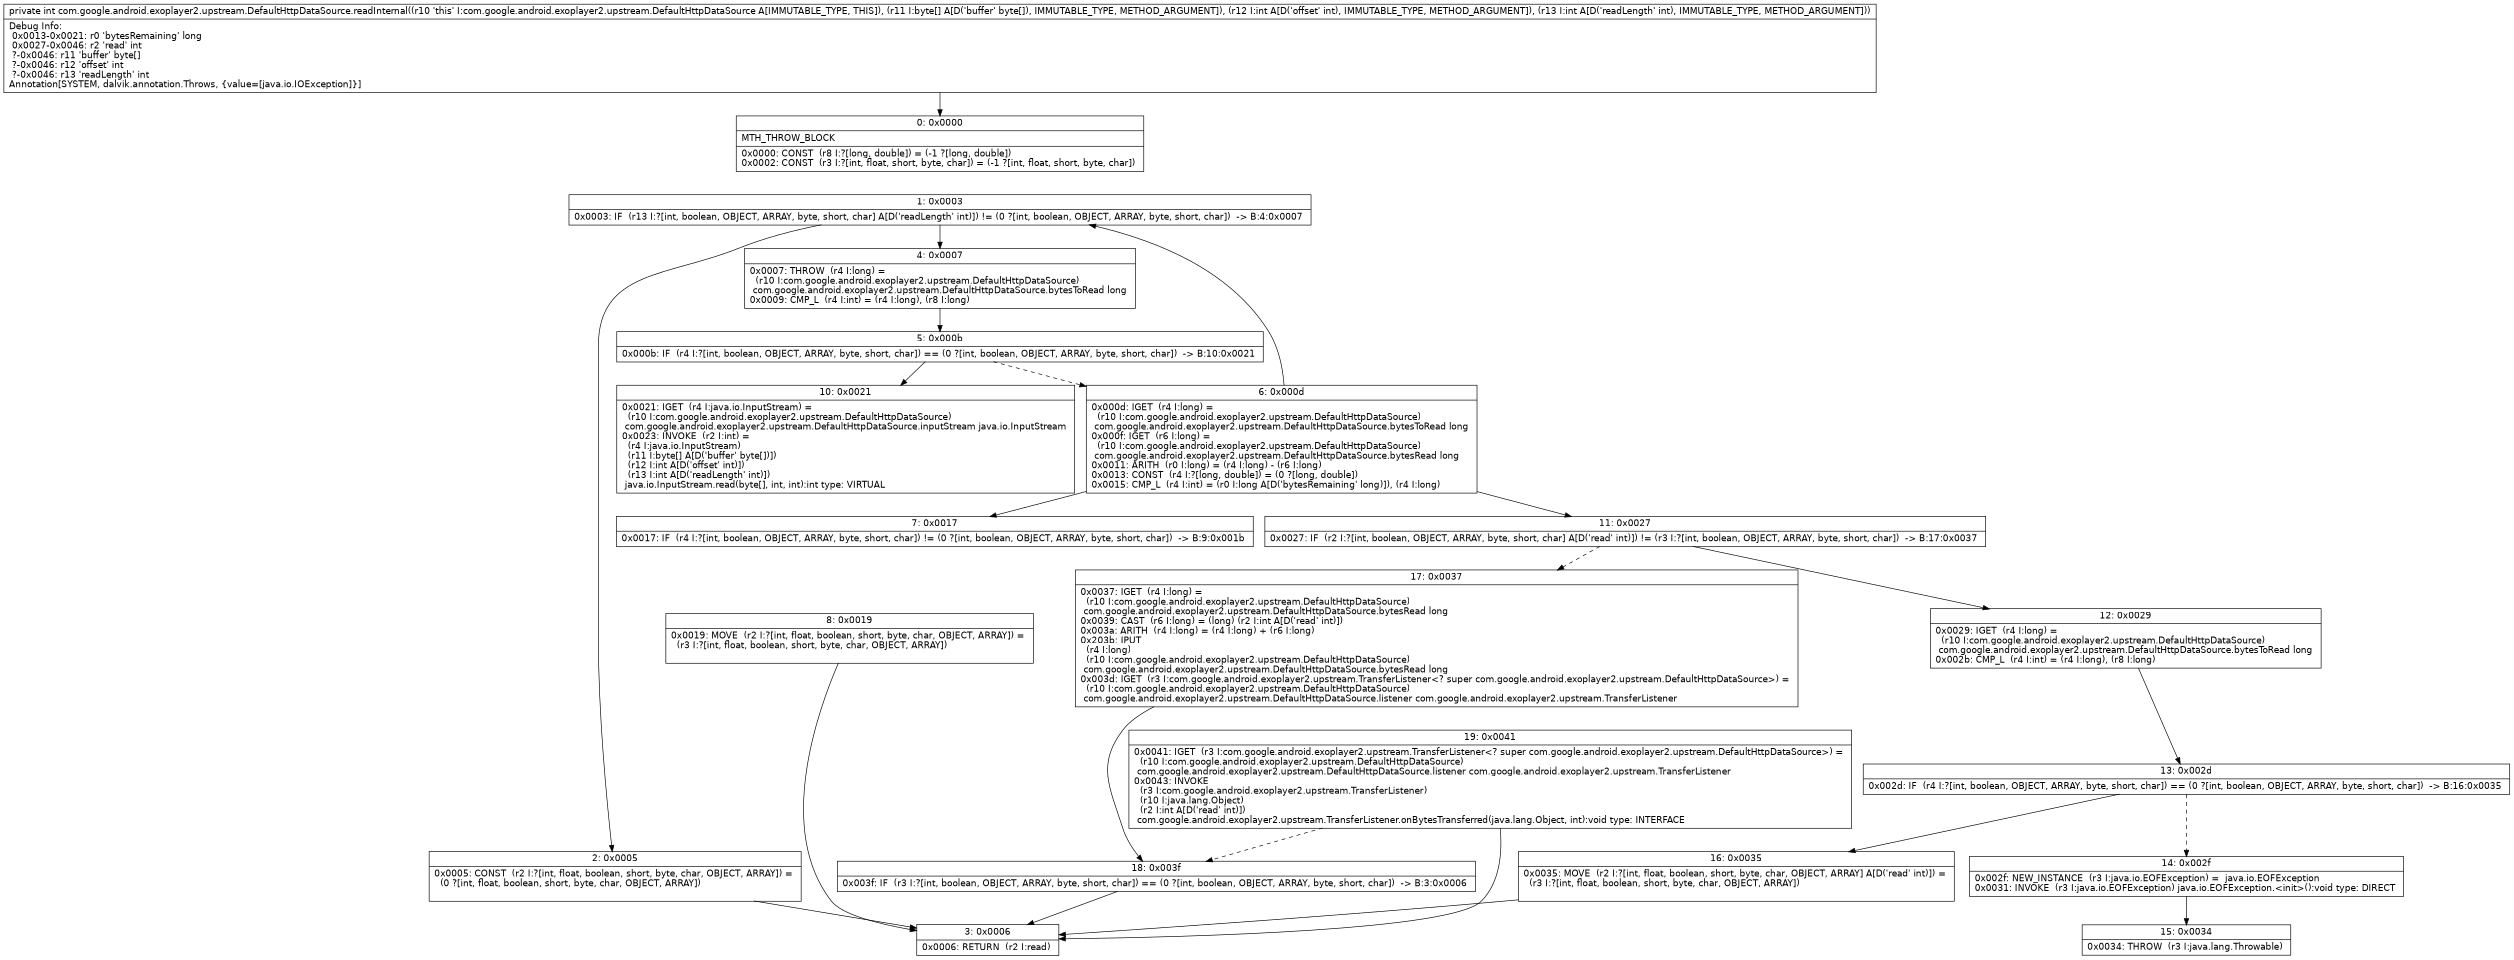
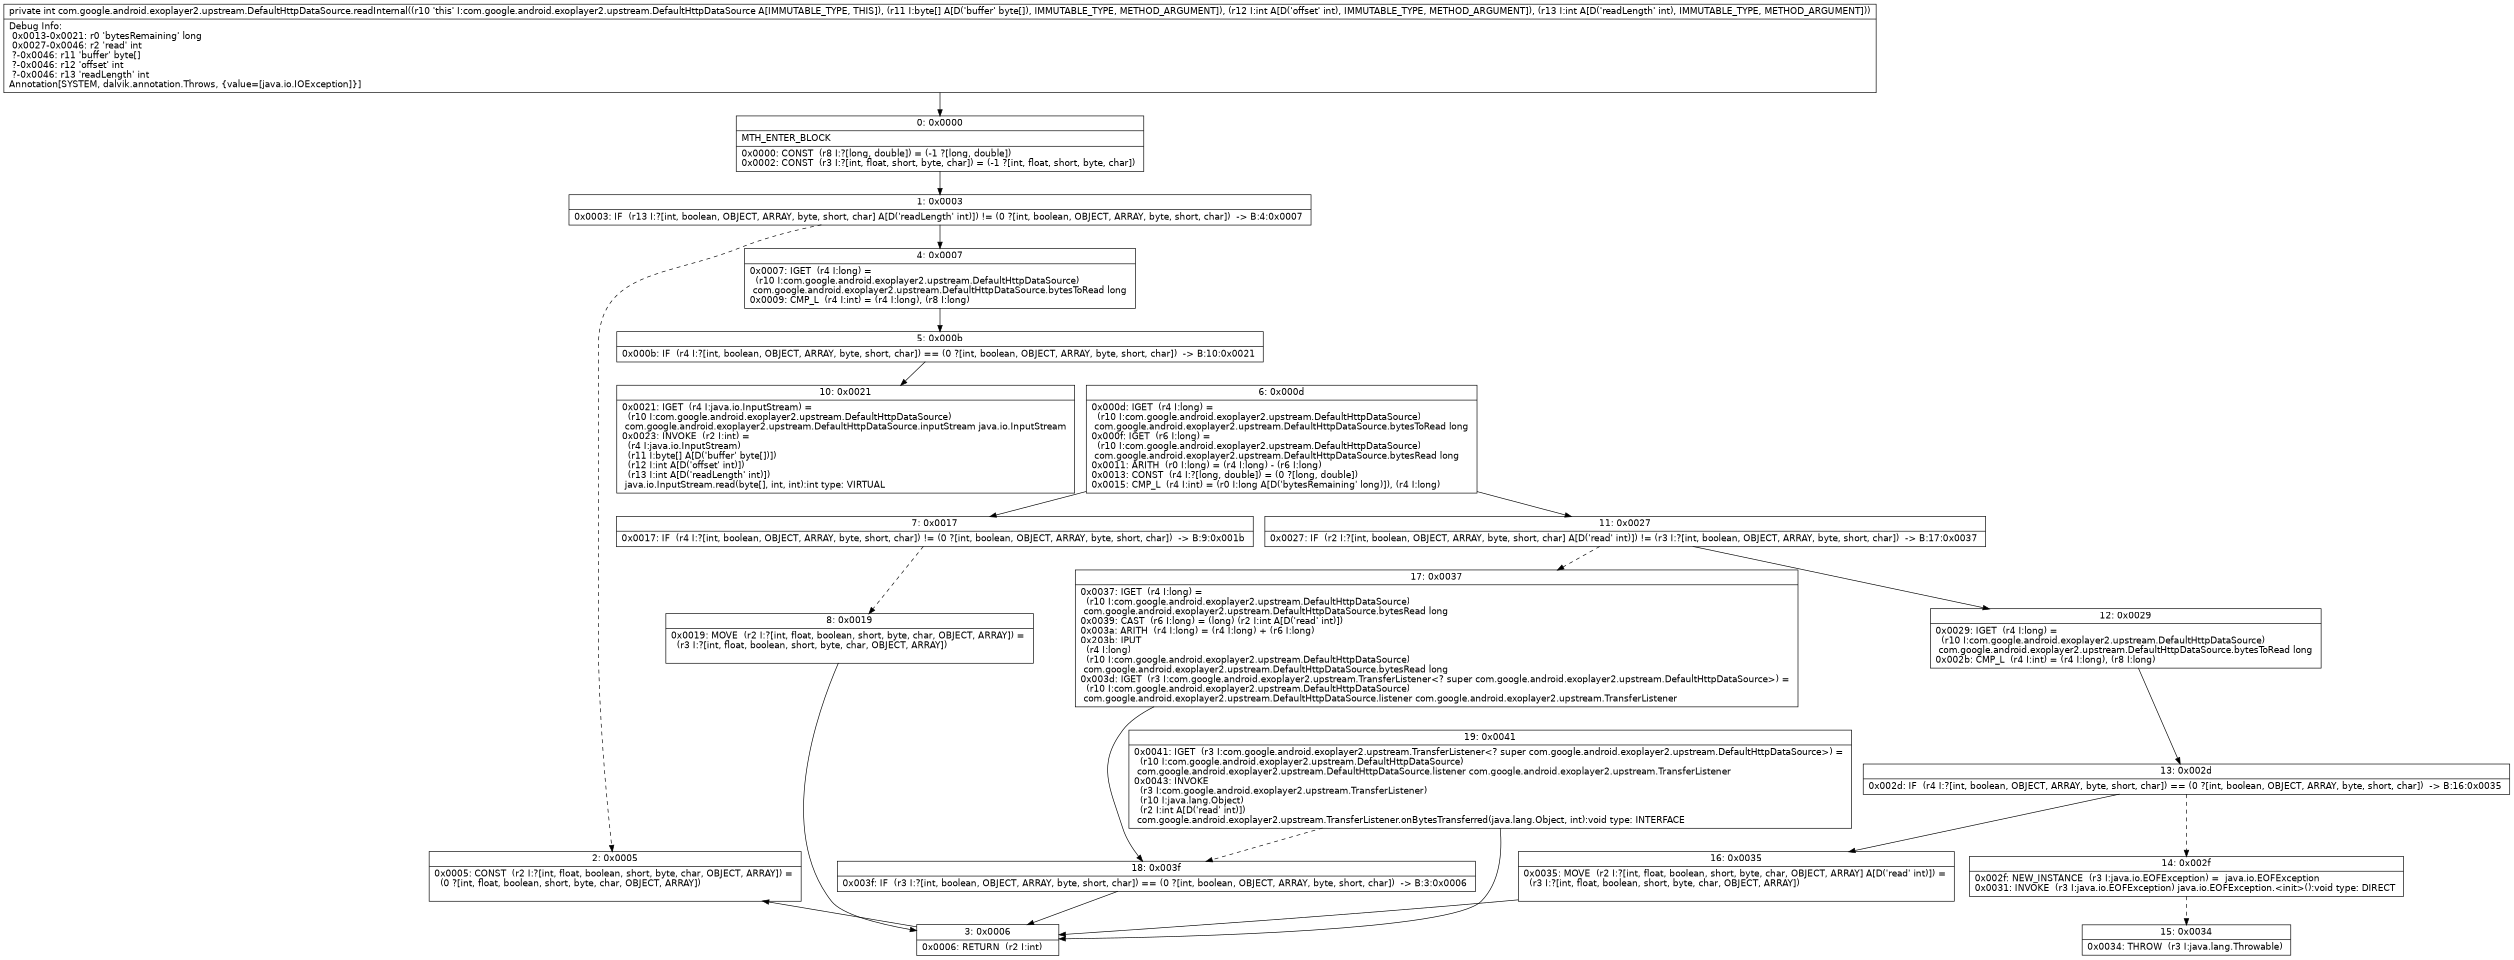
(788, 138) -> (786, 138)
(819, 271) -> (812, 271)
(1217, 277) -> (940, 180)
(1037, 373) -> none
(598, 459) -> (598, 459)
none -> (898, 578)
(2186, 907) -> (2186, 907)
(832, 914) -> (843, 914)
(988, 947) -> (984, 947)
